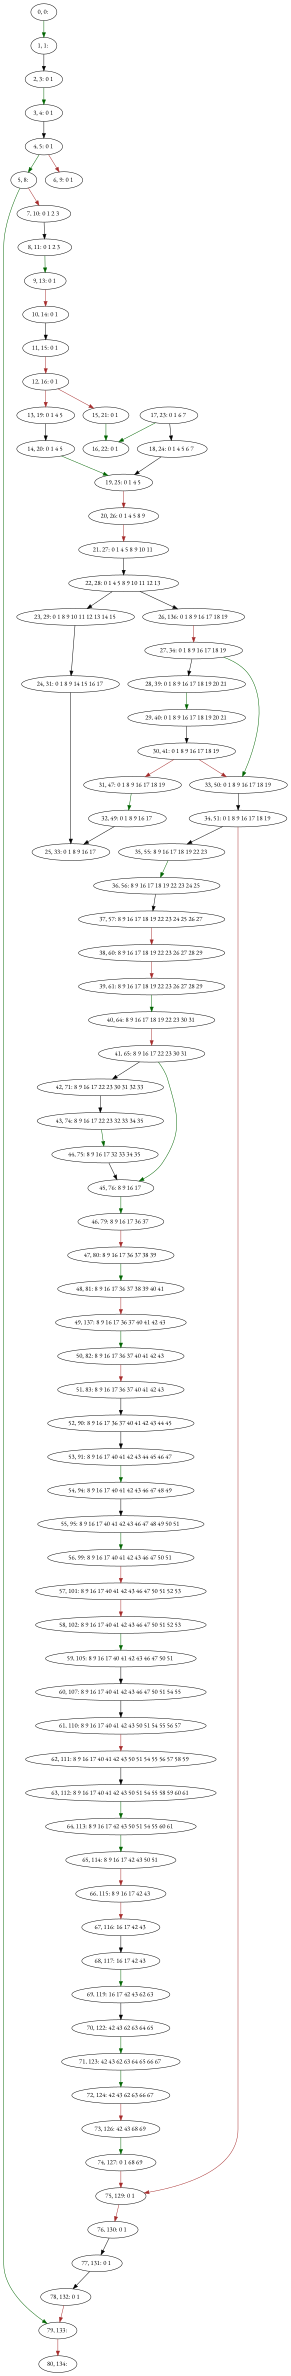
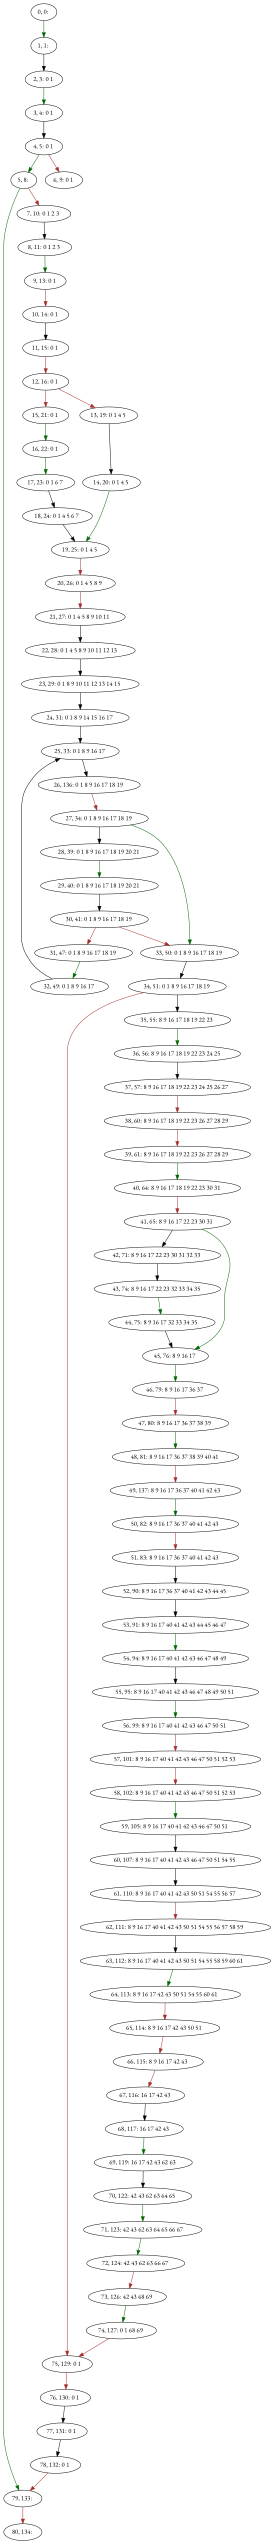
(139, 431) -> (46, 463)
(157, 599) -> (84, 766)
(121, 1841) -> (165, 2009)
